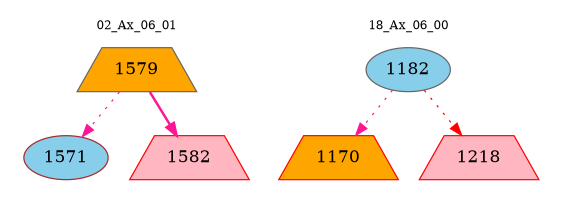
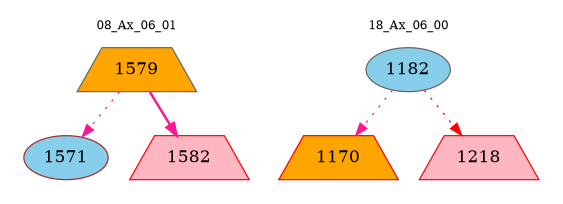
(137, 26) -> (137, 26)
